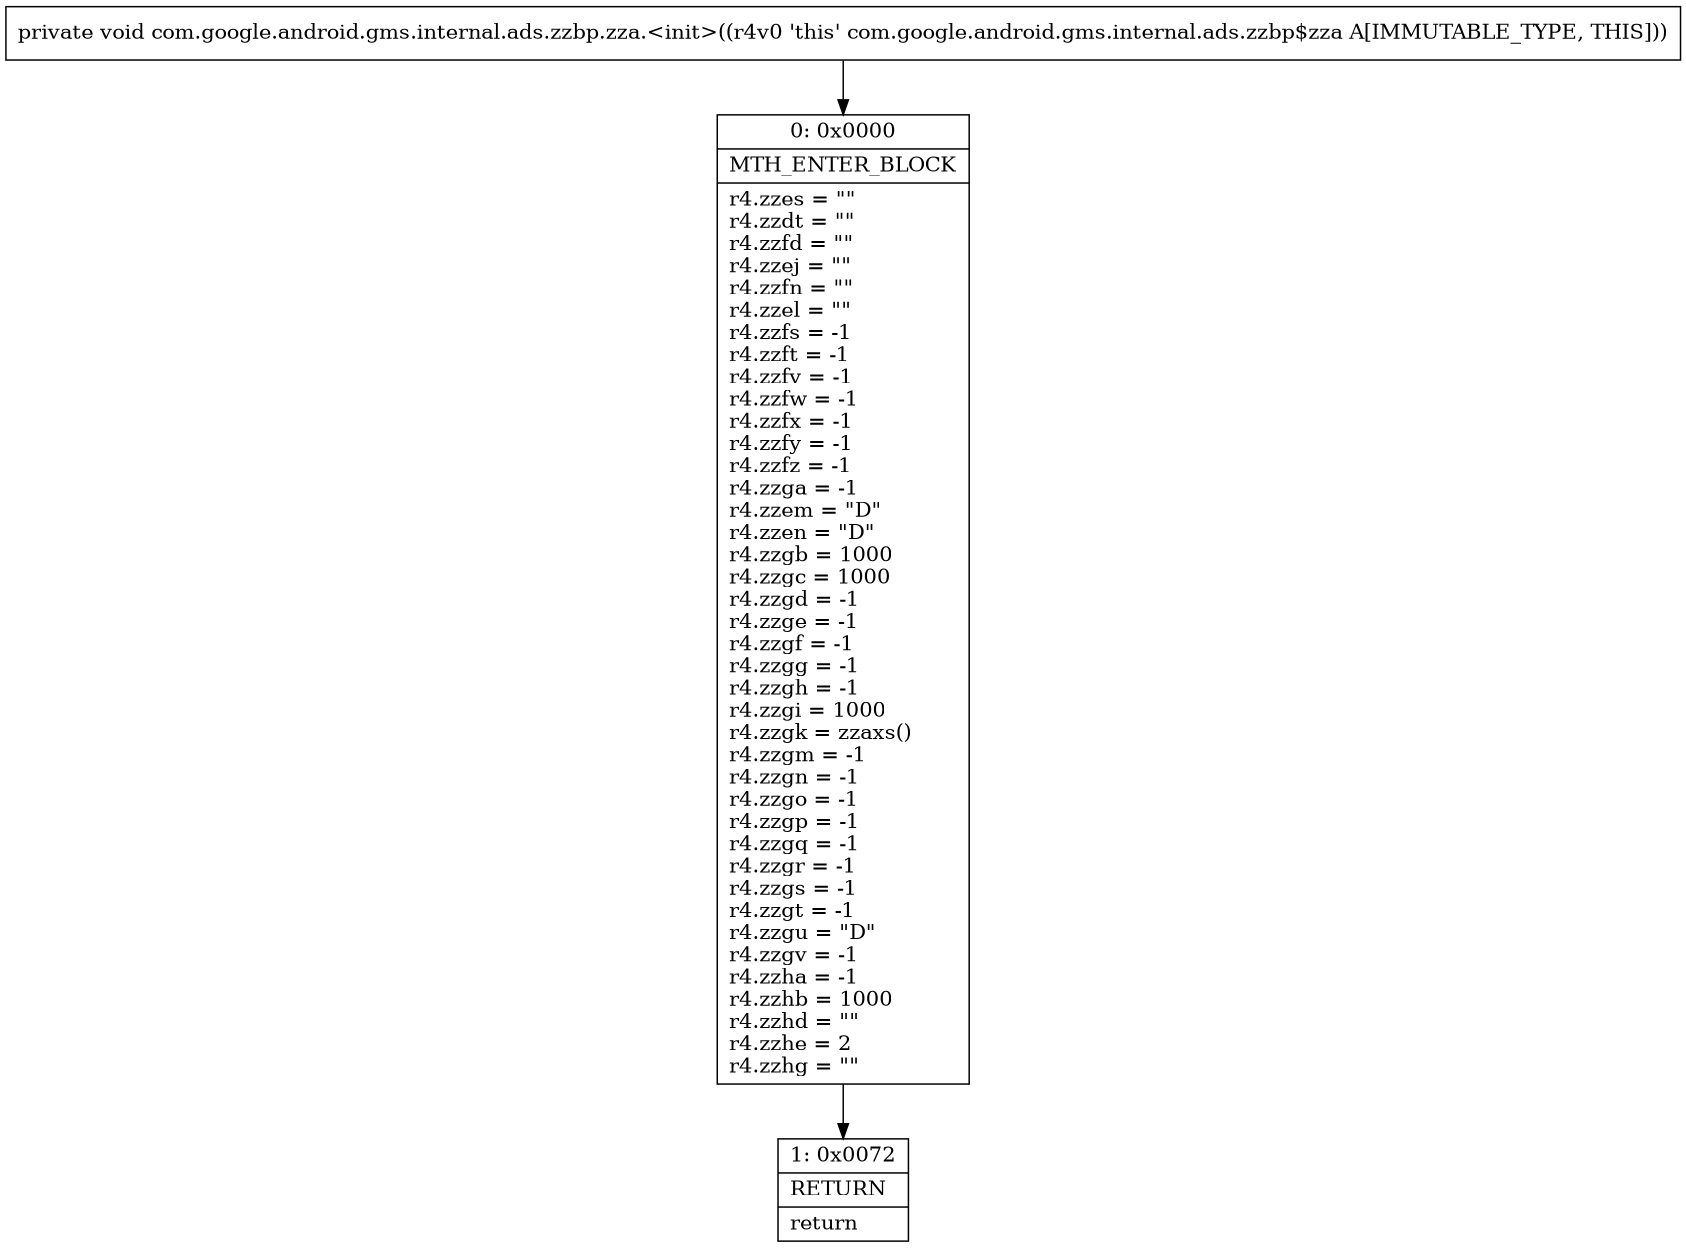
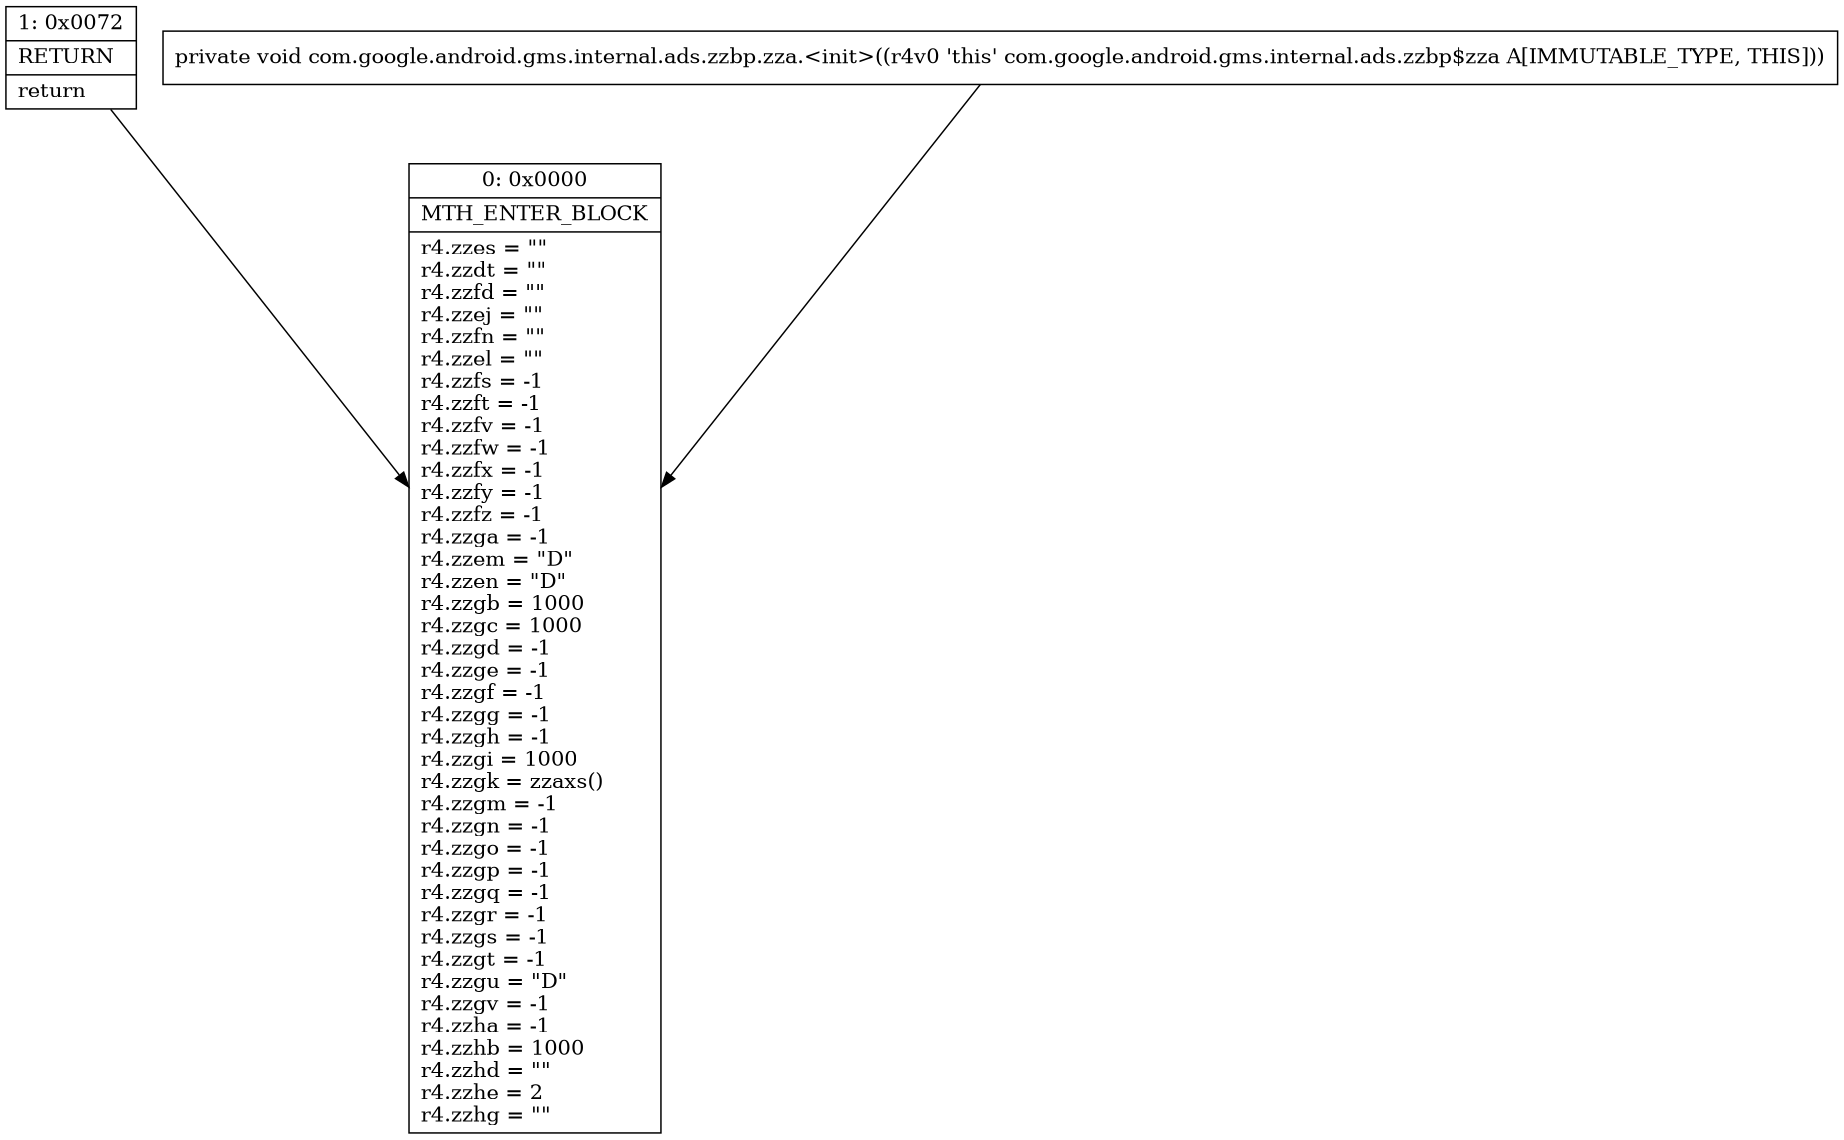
(843, 1104) -> (255, 292)
